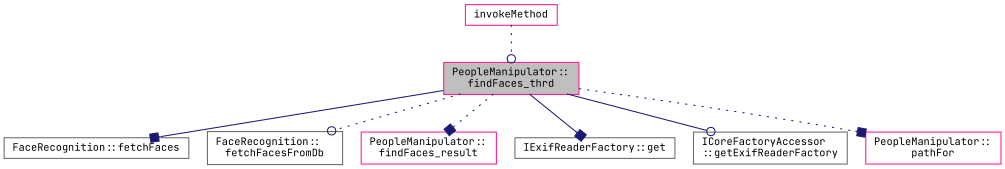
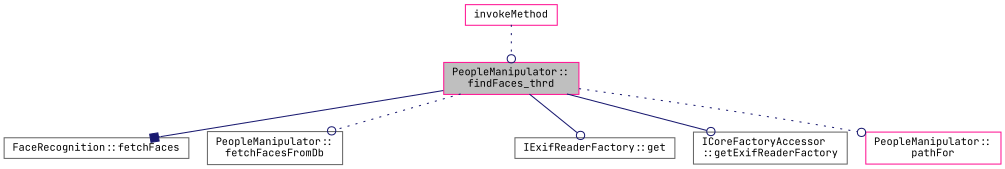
(718, 109) -> (718, 109)
(553, 113) -> (553, 113)
(275, 148) -> (275, 148)
(429, 148) -> none
